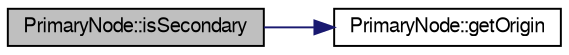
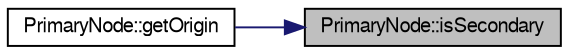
(289, 27) -> (260, 27)
